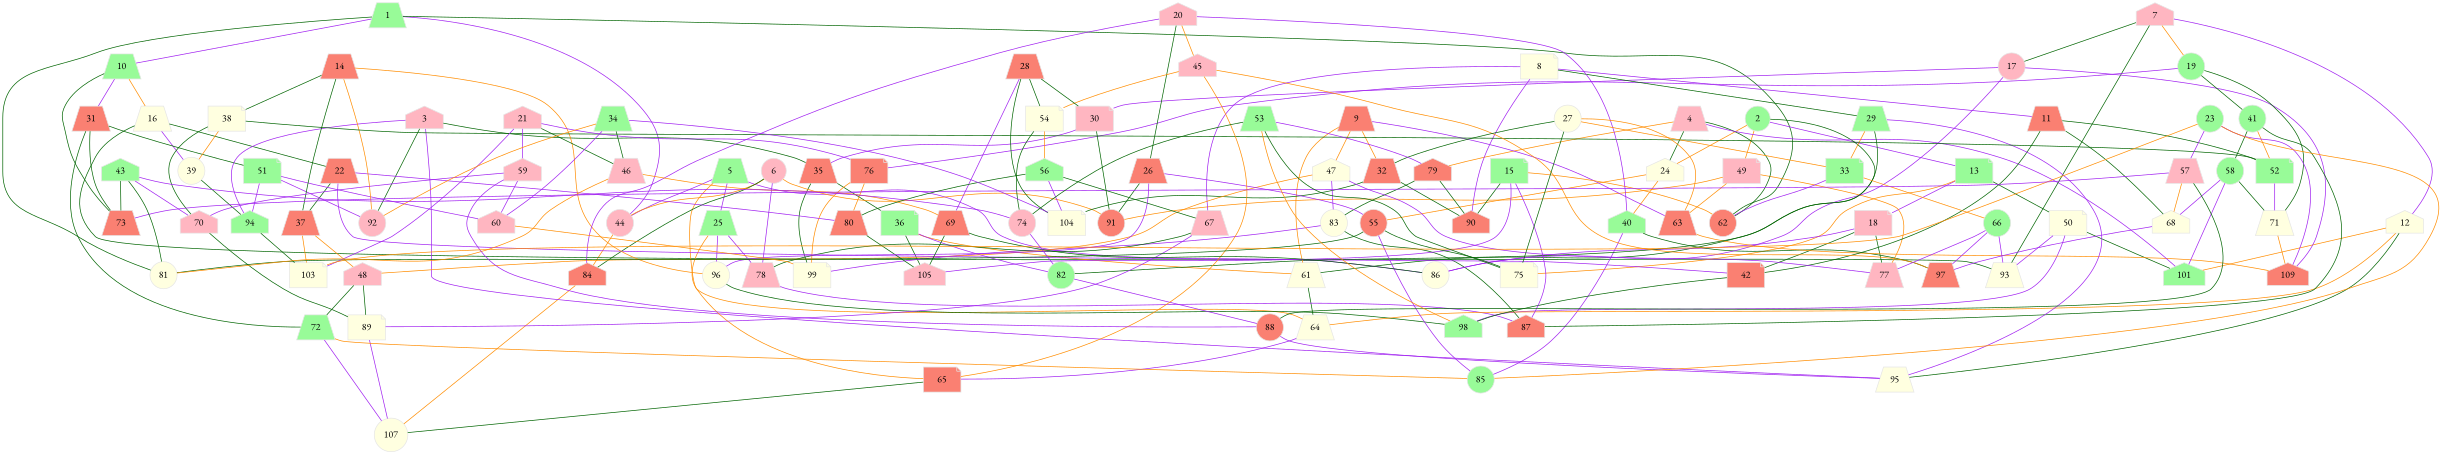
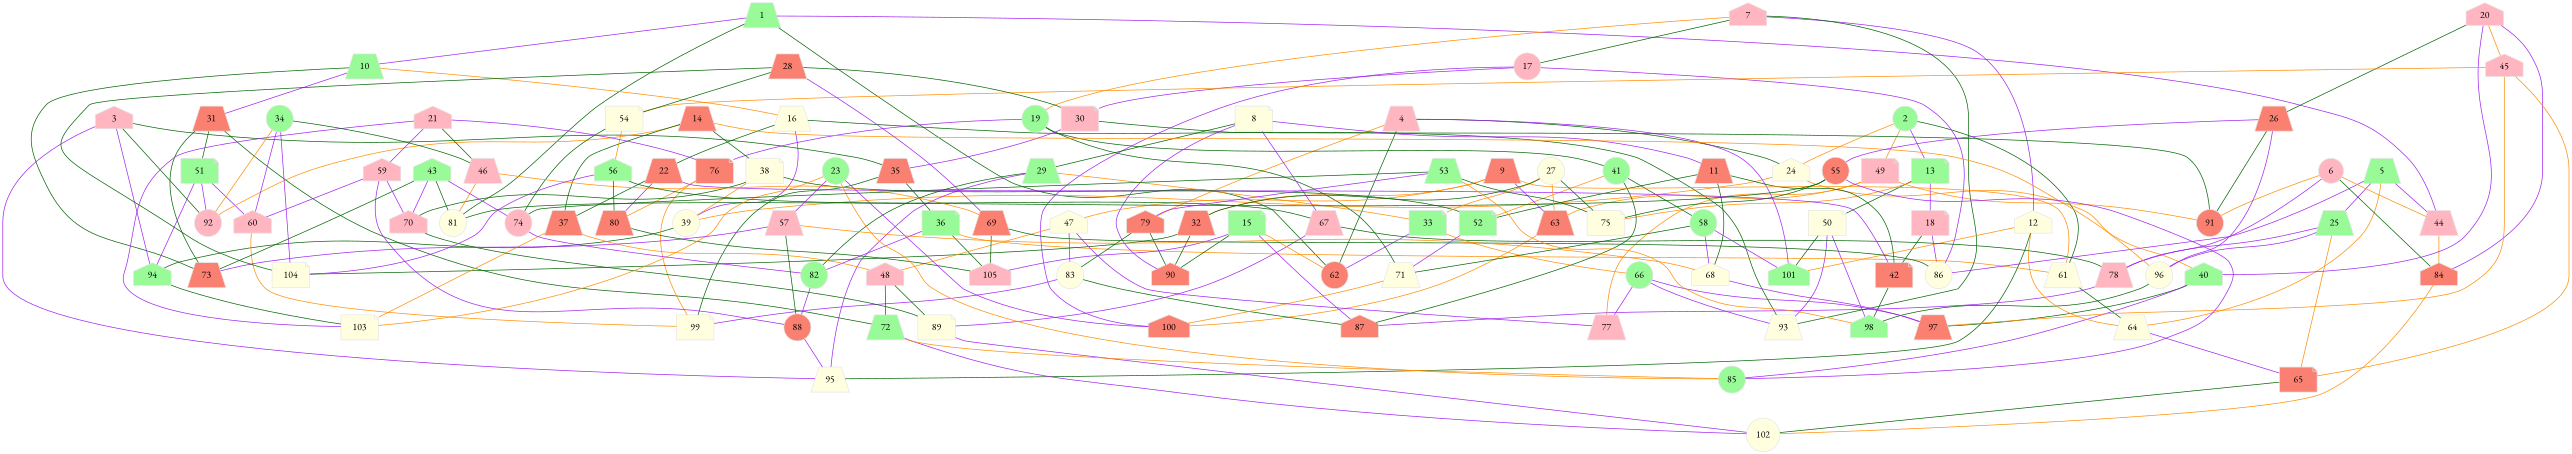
(613, 119) -> (280, 119)
(1529, 195) -> (1155, 198)
(620, 223) -> (2439, 223)
(1879, 249) -> none
(2288, 275) -> (1169, 327)
(391, 435) -> (1763, 435)
